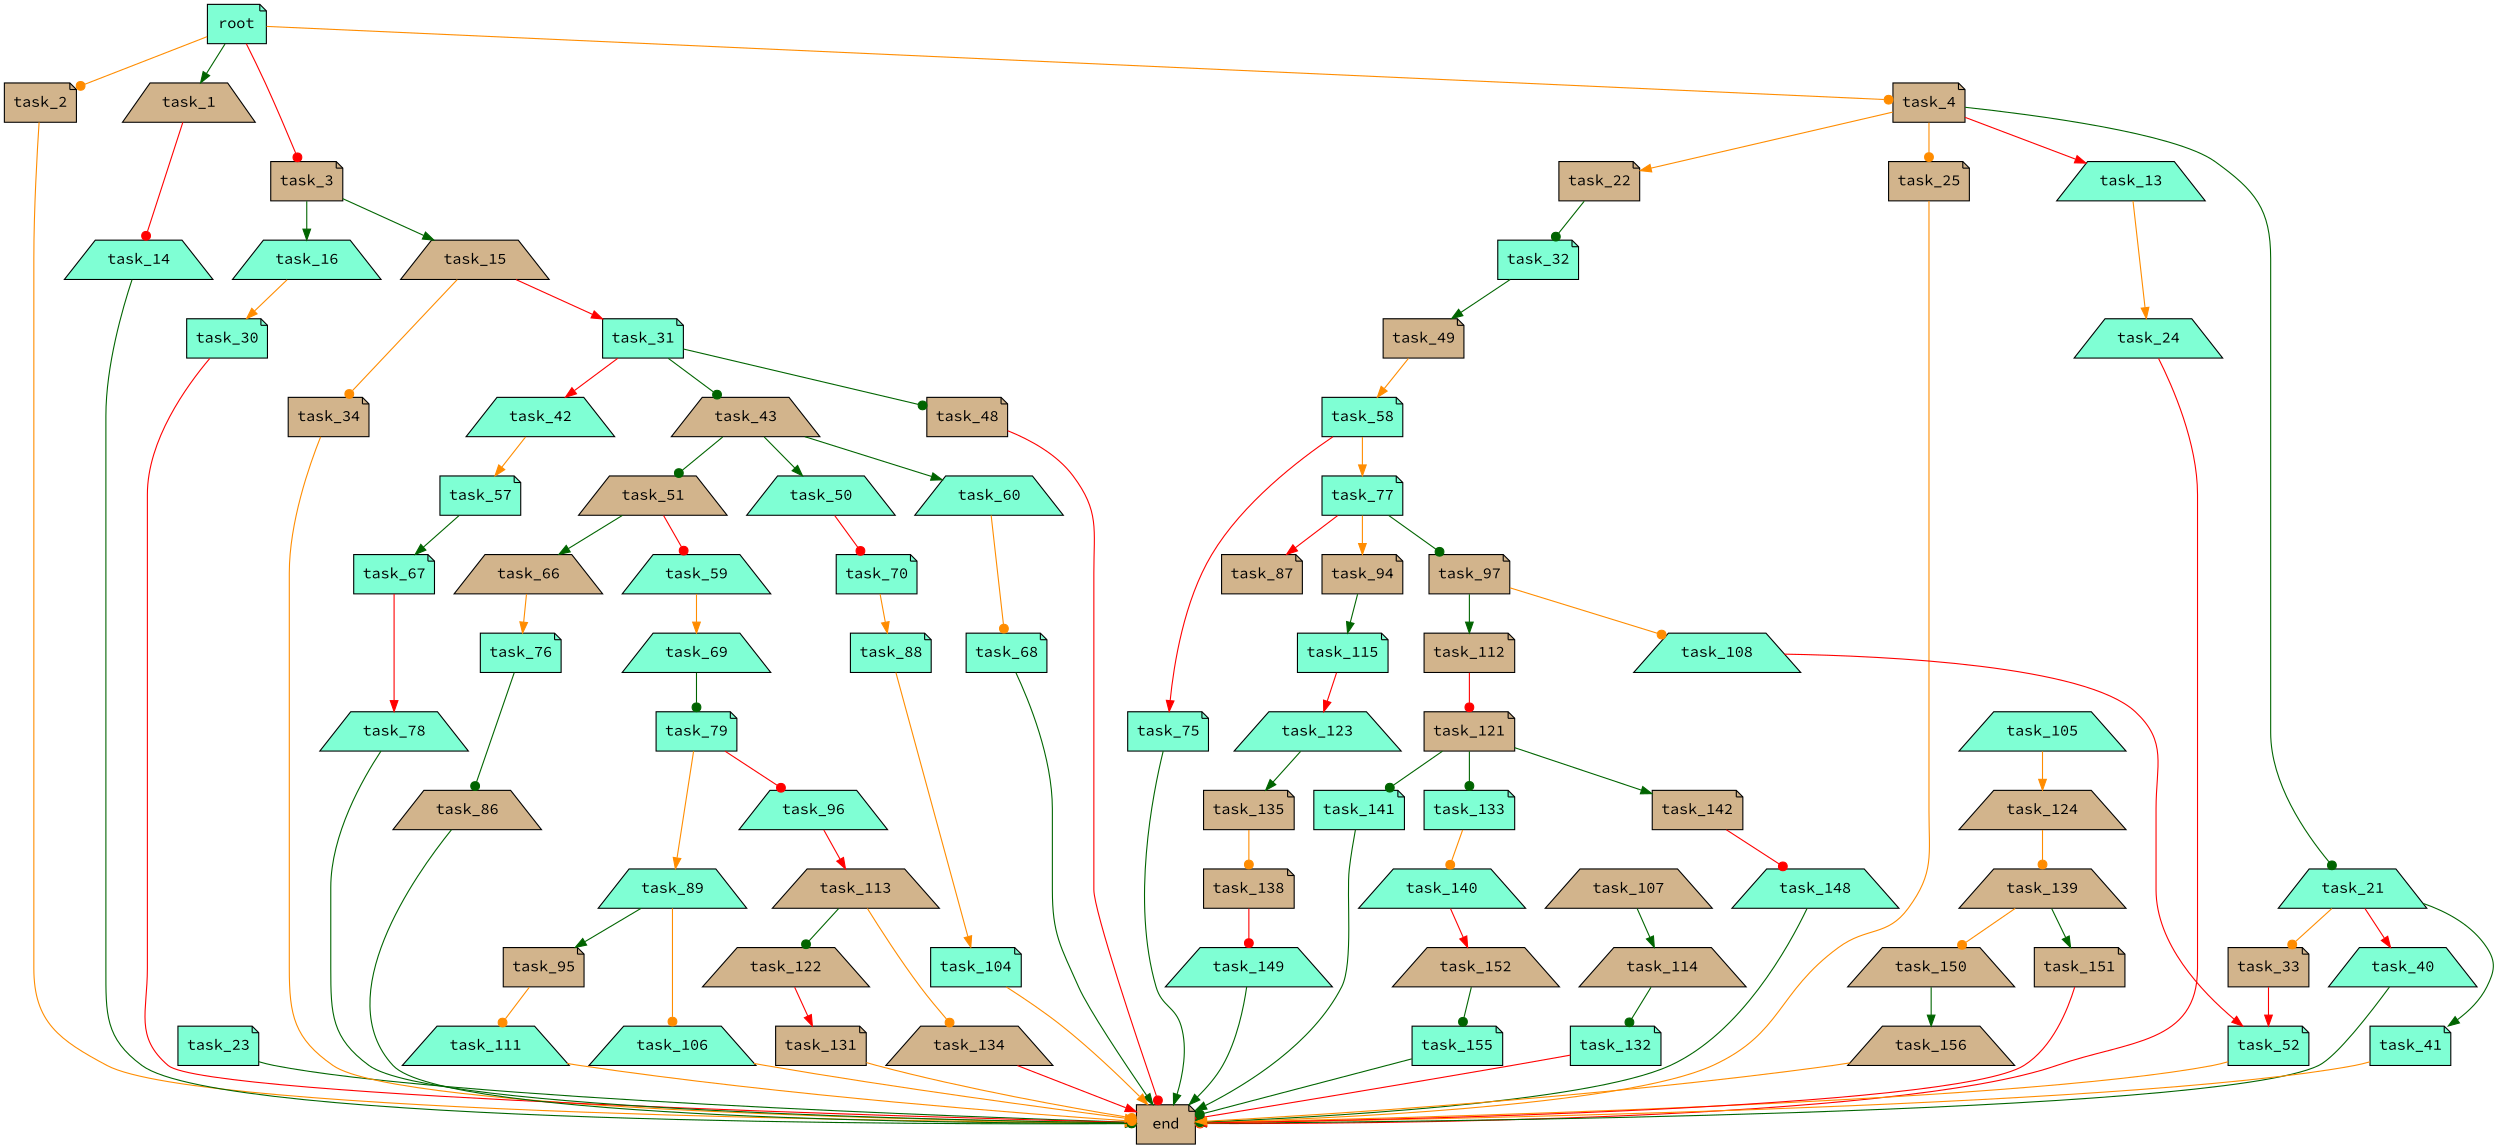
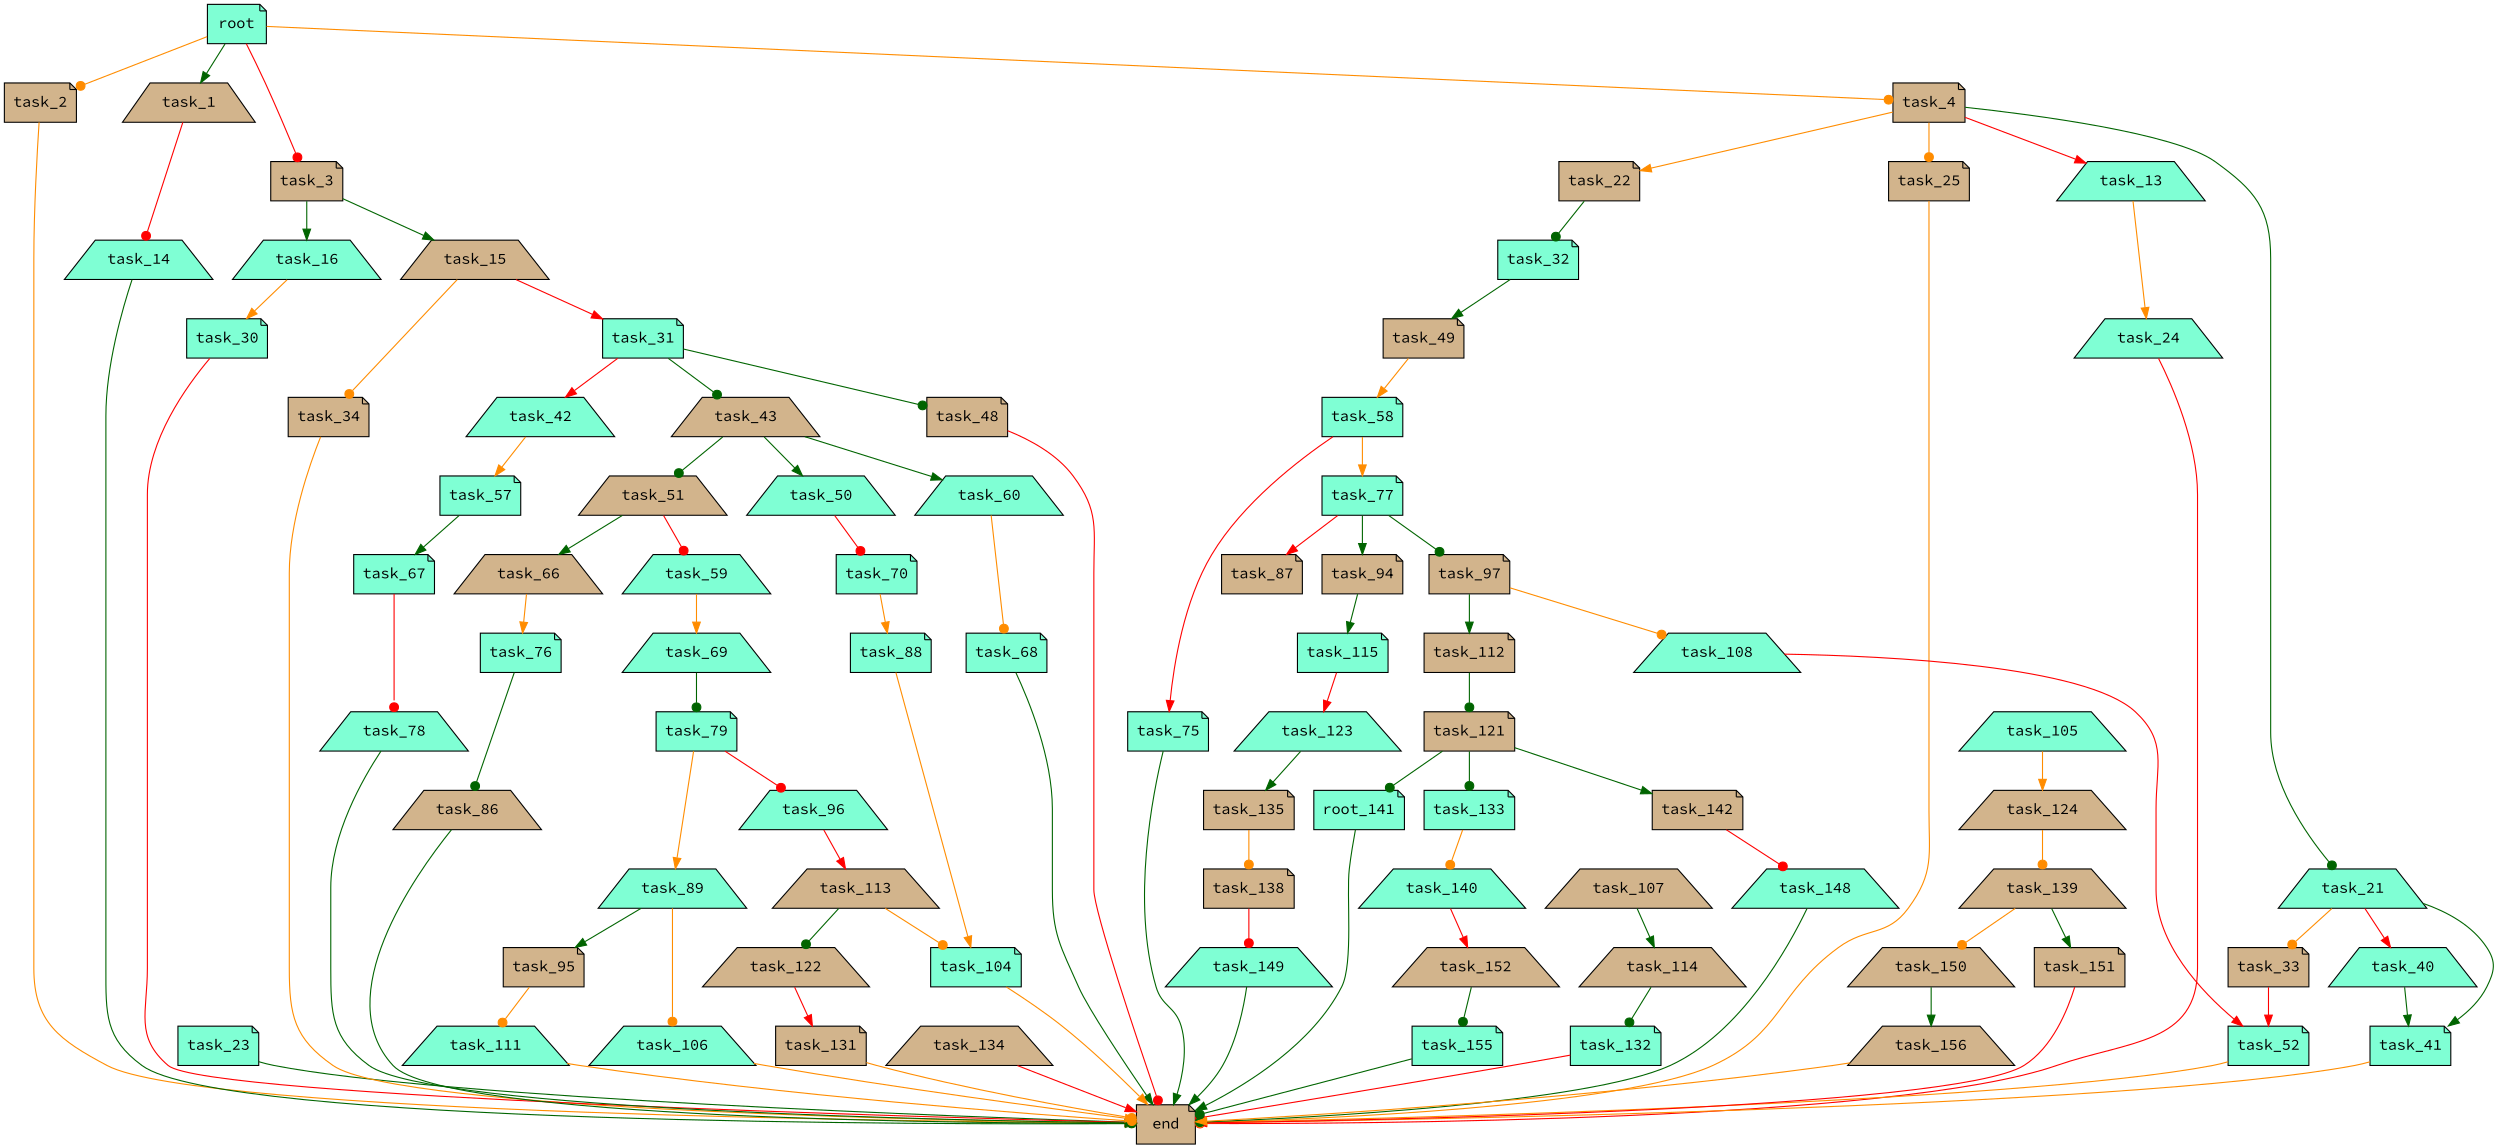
(1362, 530) -> (1362, 530)
(394, 647) -> (394, 647)
(1469, 688) -> (1469, 688)
(1359, 810) -> (1359, 810)
(905, 965) -> (912, 925)
(387, 1072) -> (387, 1072)
(282, 1084) -> (282, 1084)
(1817, 1112) -> (2406, 1001)
